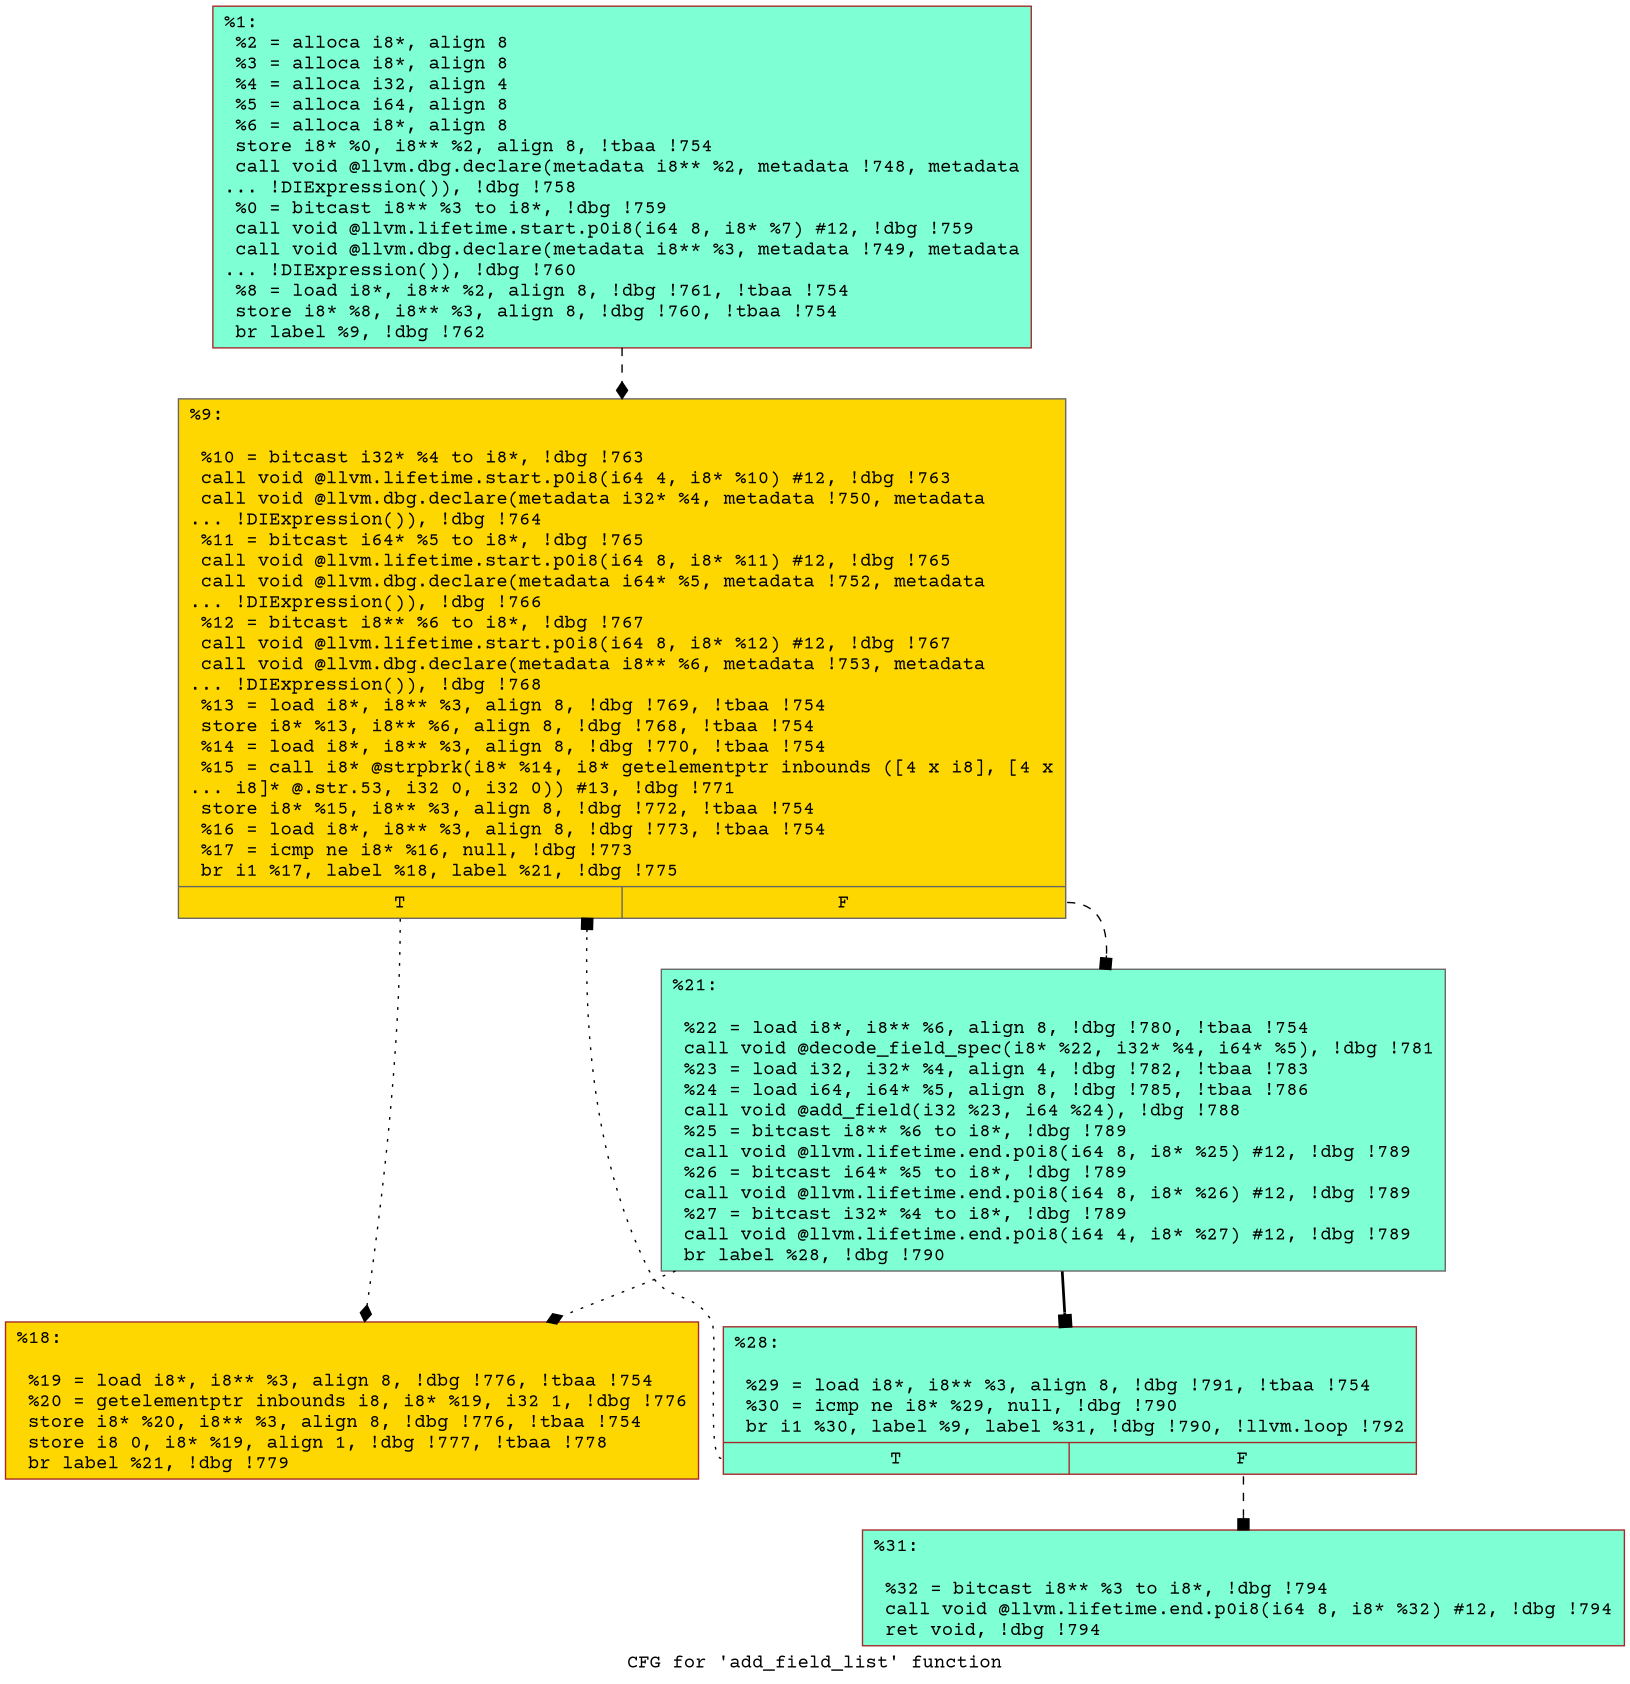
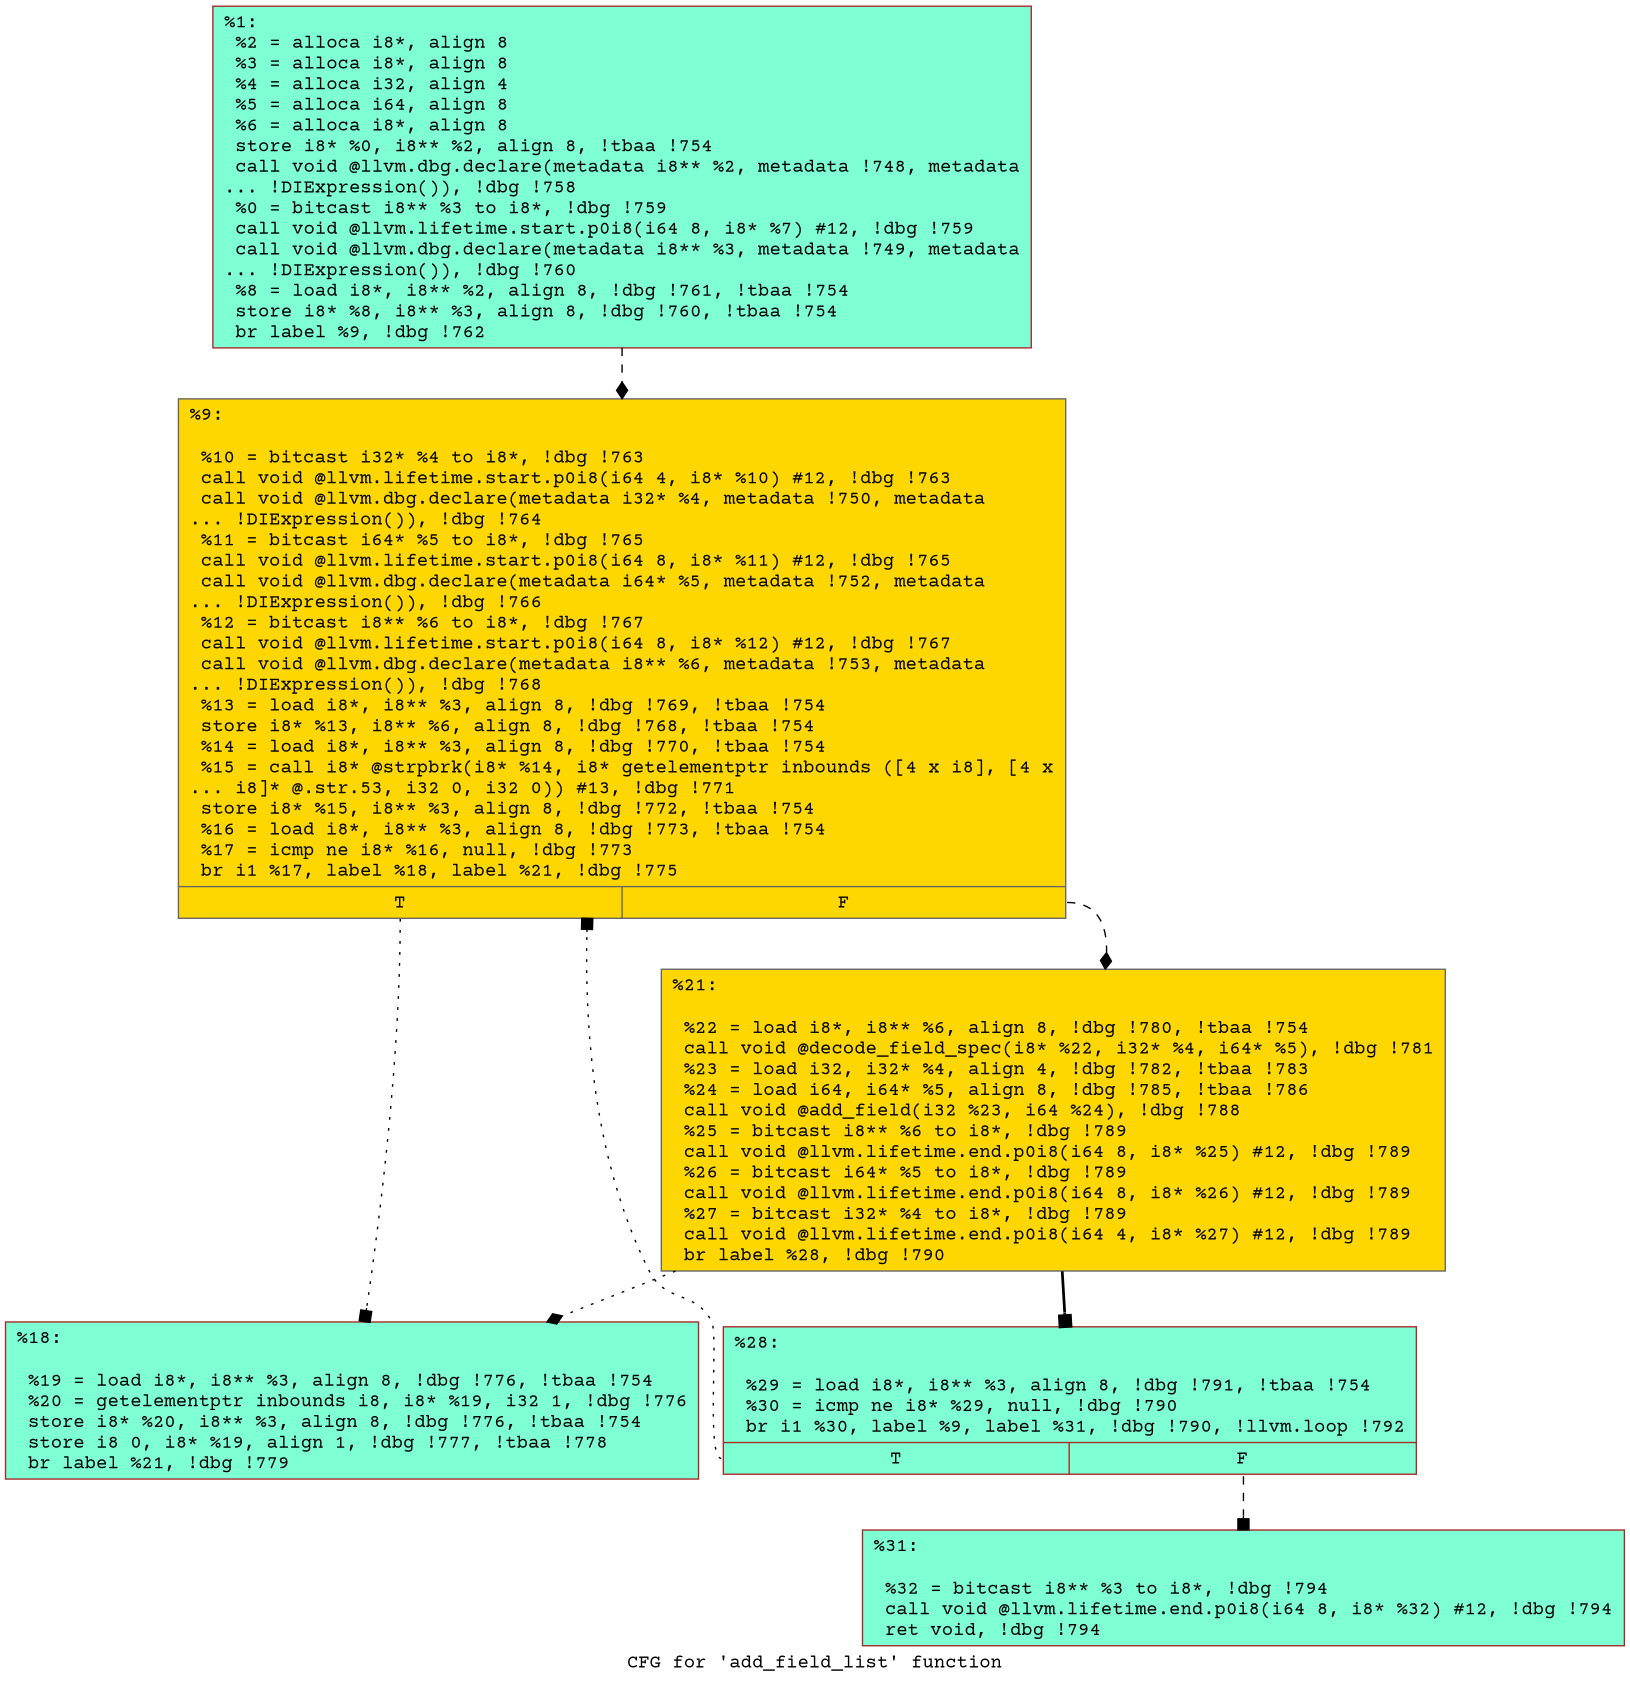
(1099, 919) -> (1099, 917)
(390, 1112) -> (390, 1114)
(1053, 1120) -> (1053, 1120)
(352, 1401) -> (352, 1401)
